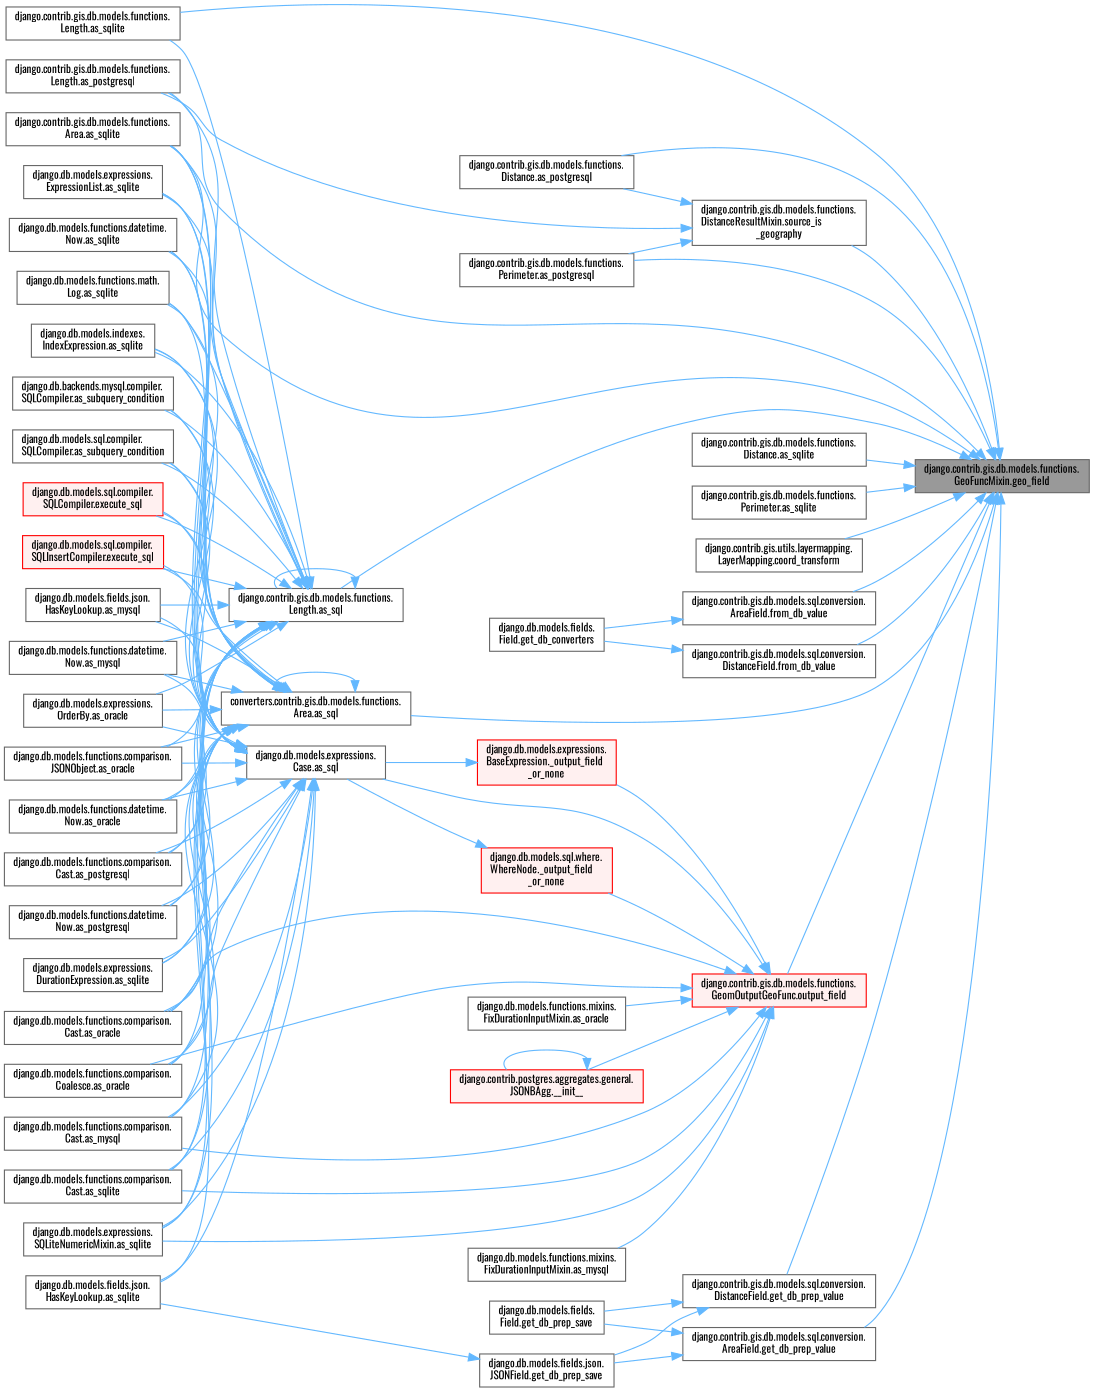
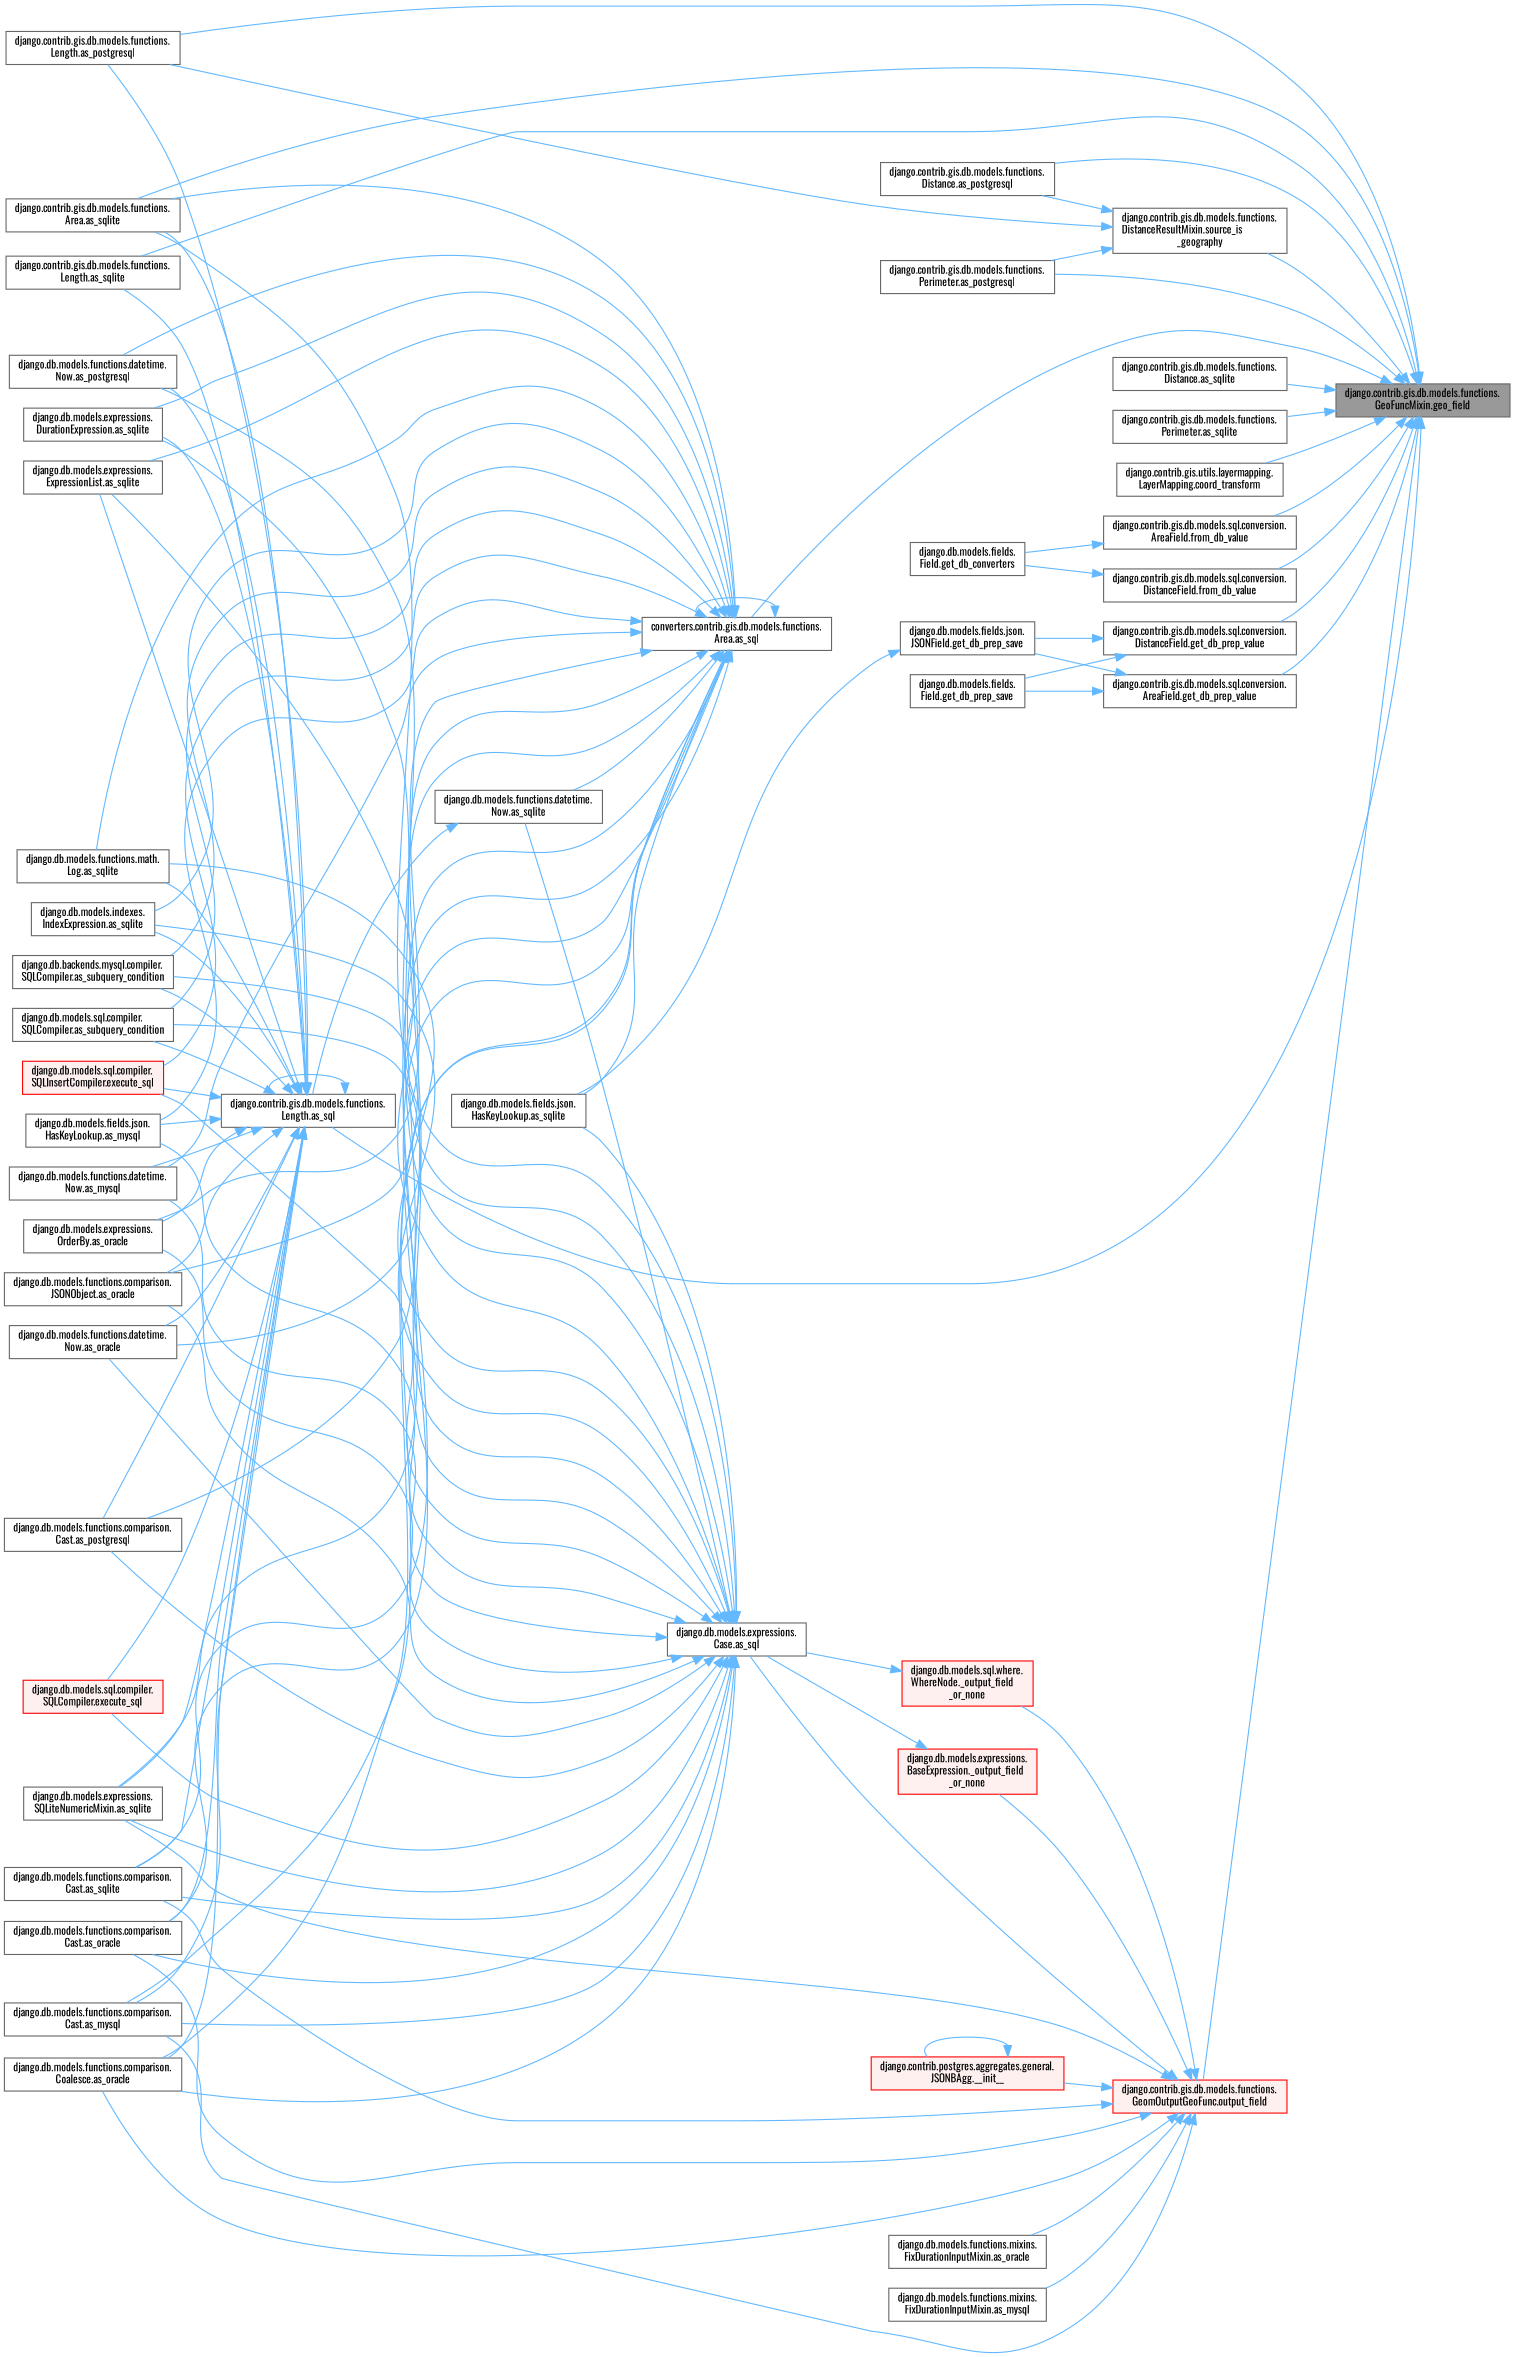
(235, 412) -> (359, 950)
(209, 605) -> none
